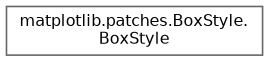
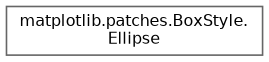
(135, 31) -> (135, 31)
